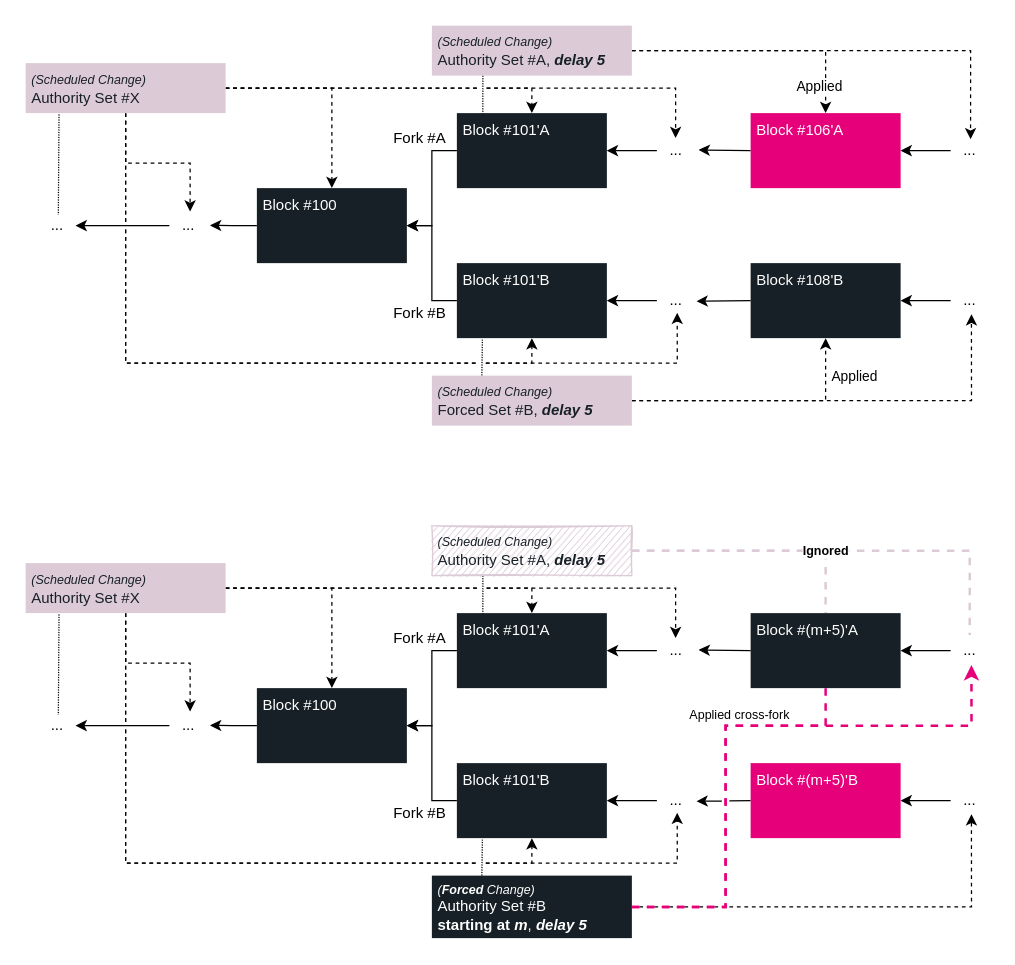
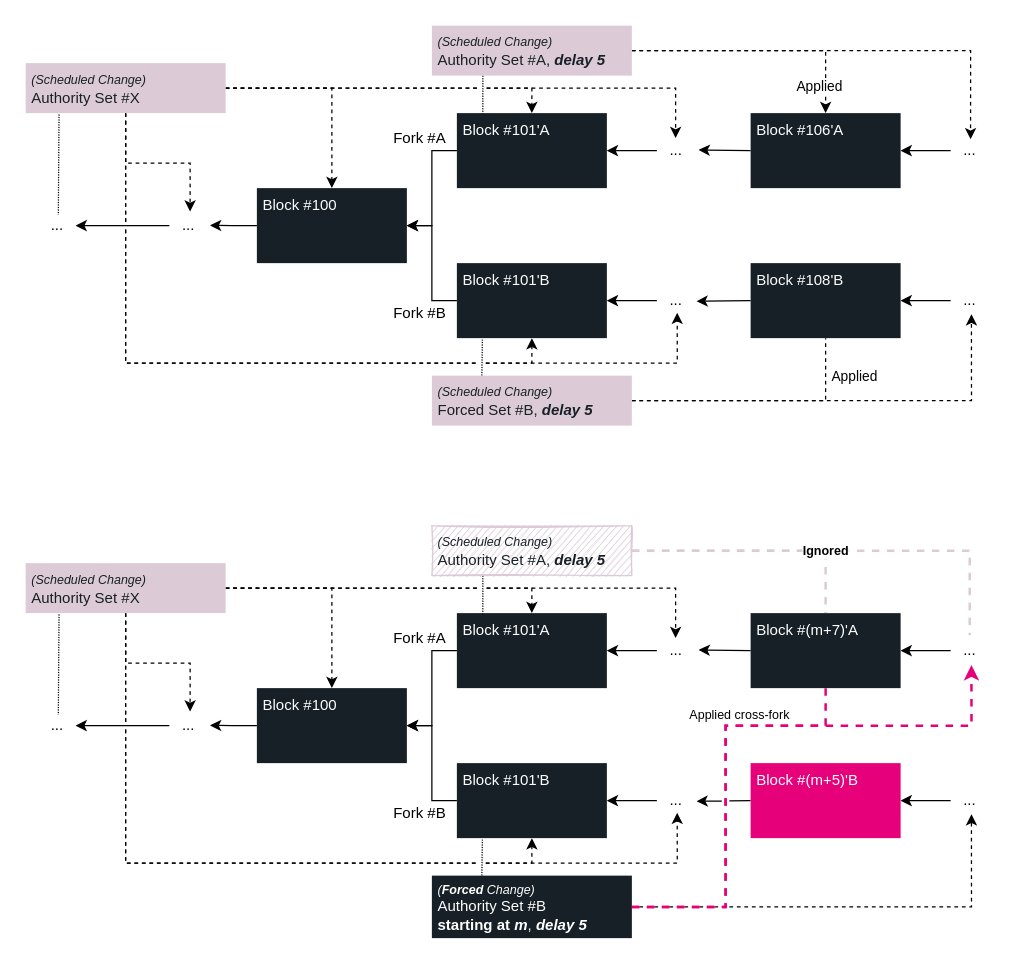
(826, 151) -> (826, 151)
(826, 348) -> (826, 344)
(810, 631) -> (810, 631)
